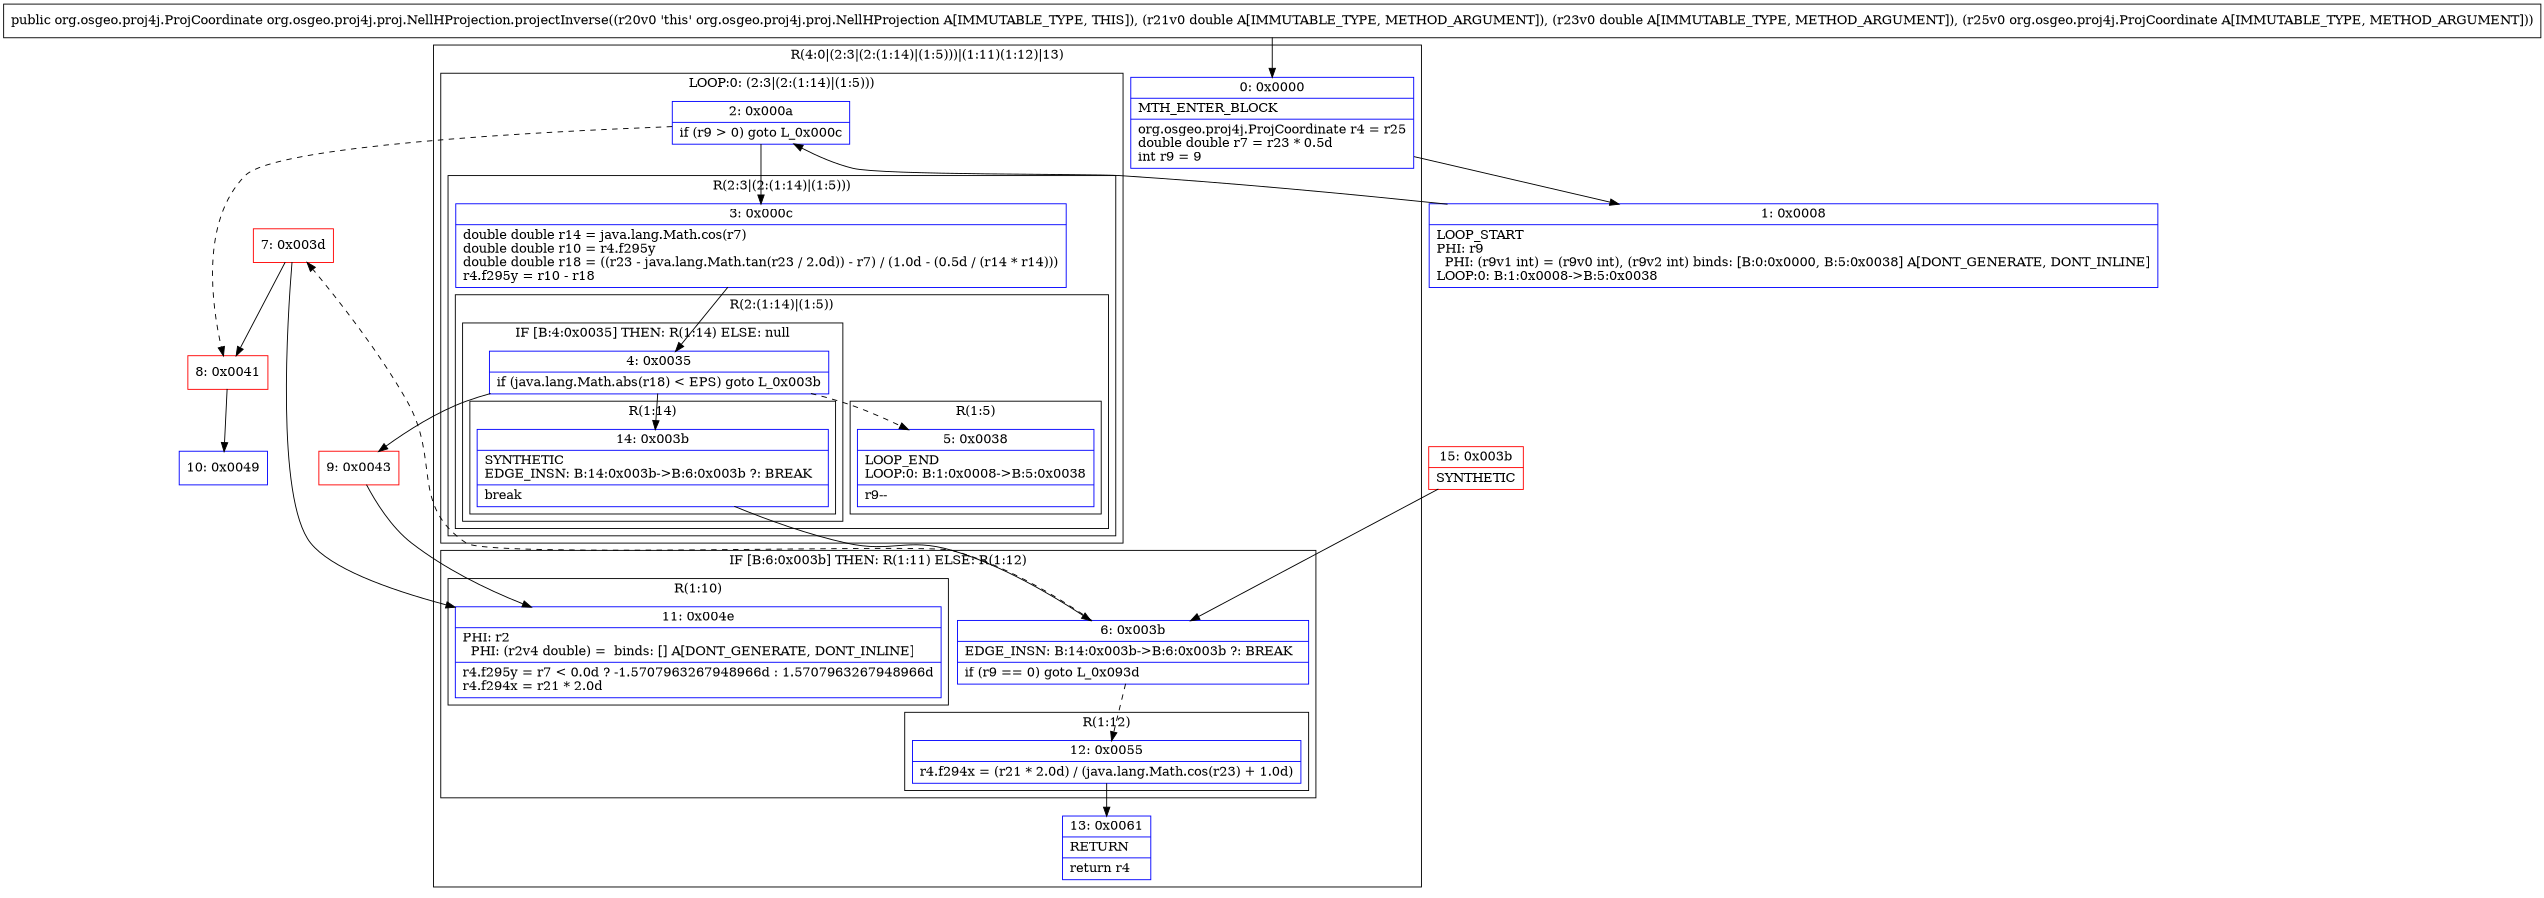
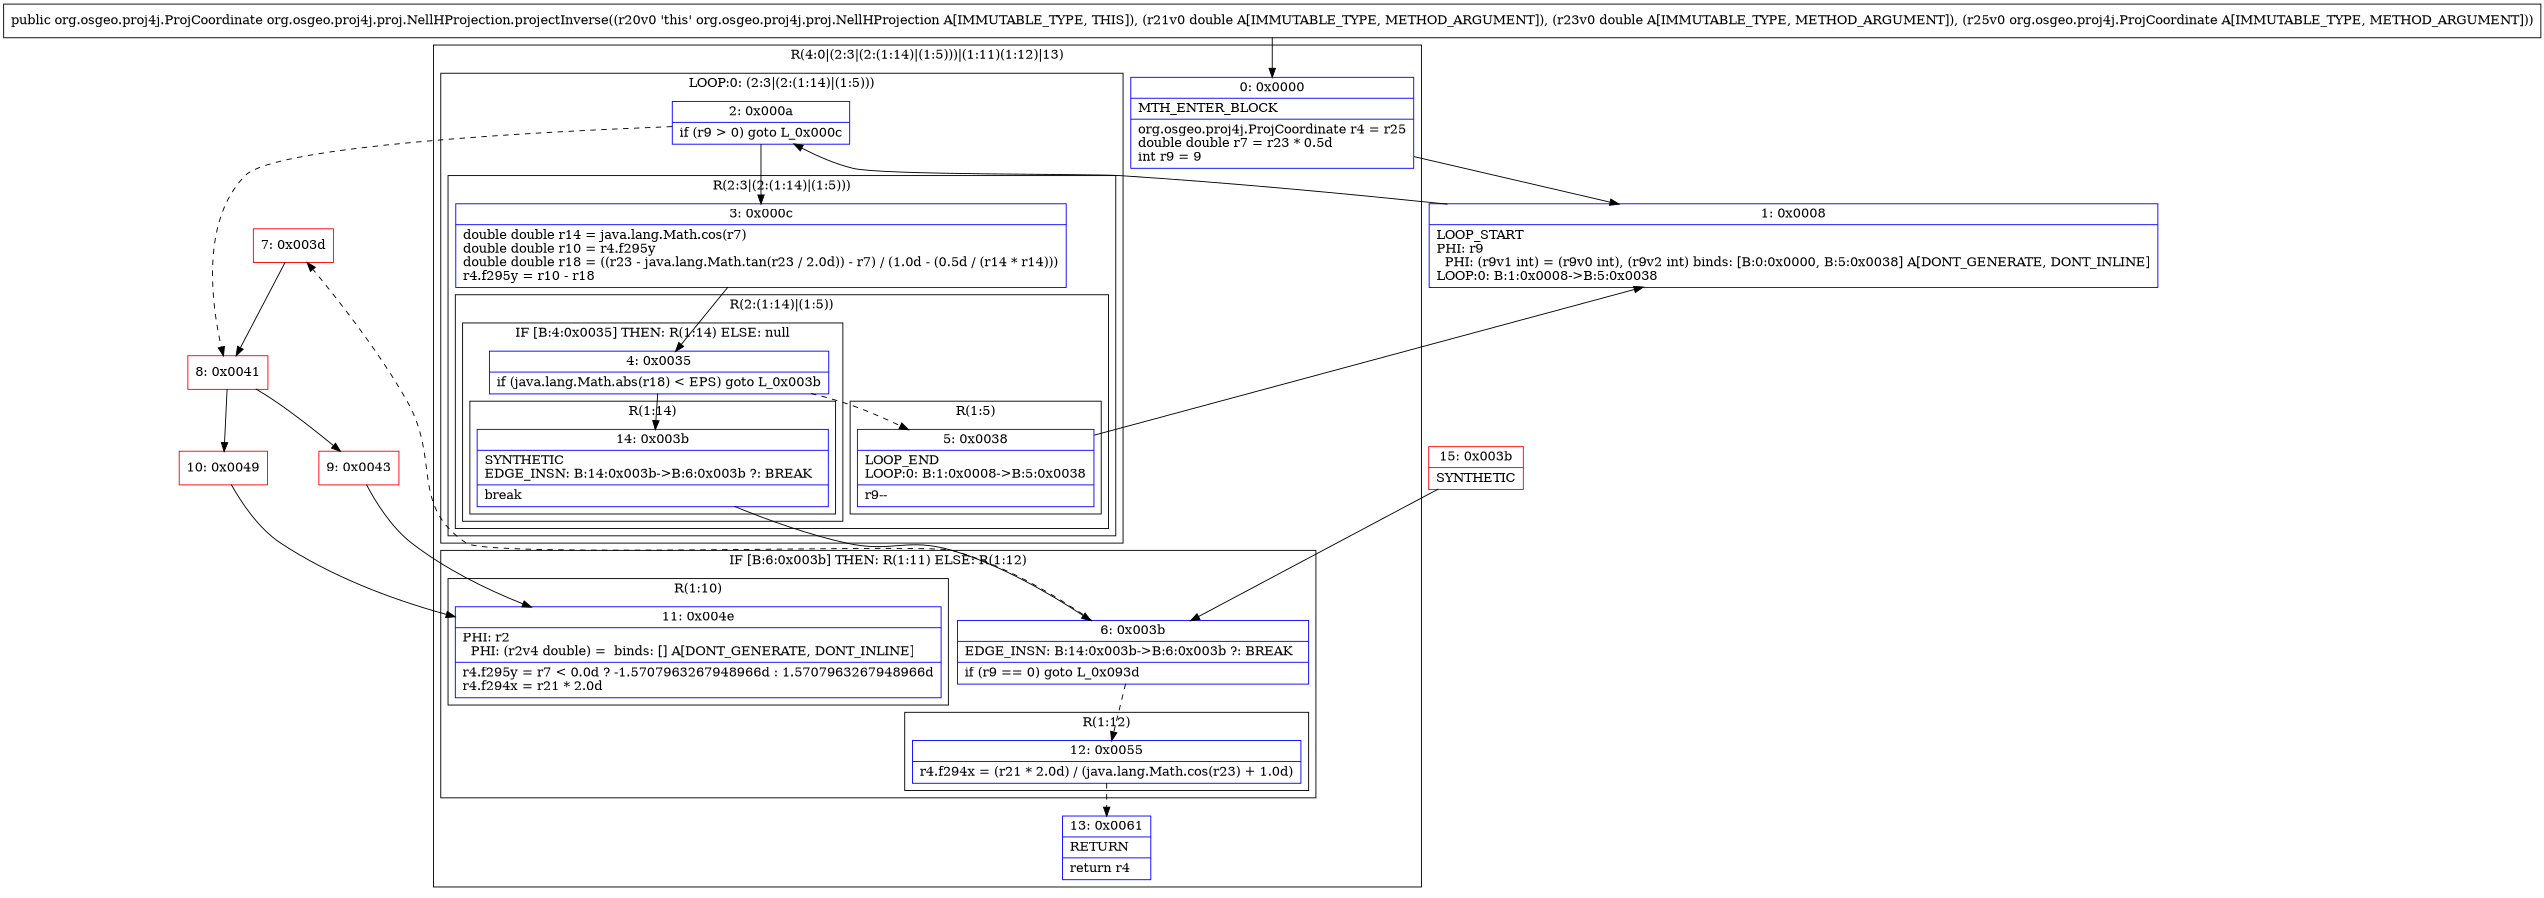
none -> (1364, 362)
(426, 421) -> (296, 416)
(223, 468) -> (223, 468)
(291, 479) -> (326, 569)
(1107, 795) -> (1107, 795)
